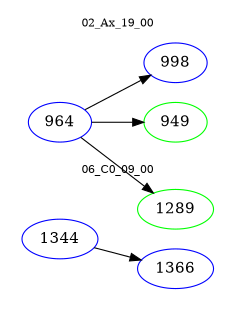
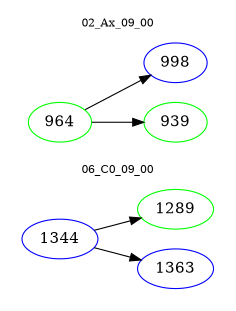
(118, 24) -> (118, 24)
(60, 122) -> (60, 122)
(176, 122) -> (176, 122)
(119, 167) -> (112, 226)
(176, 269) -> (176, 269)
